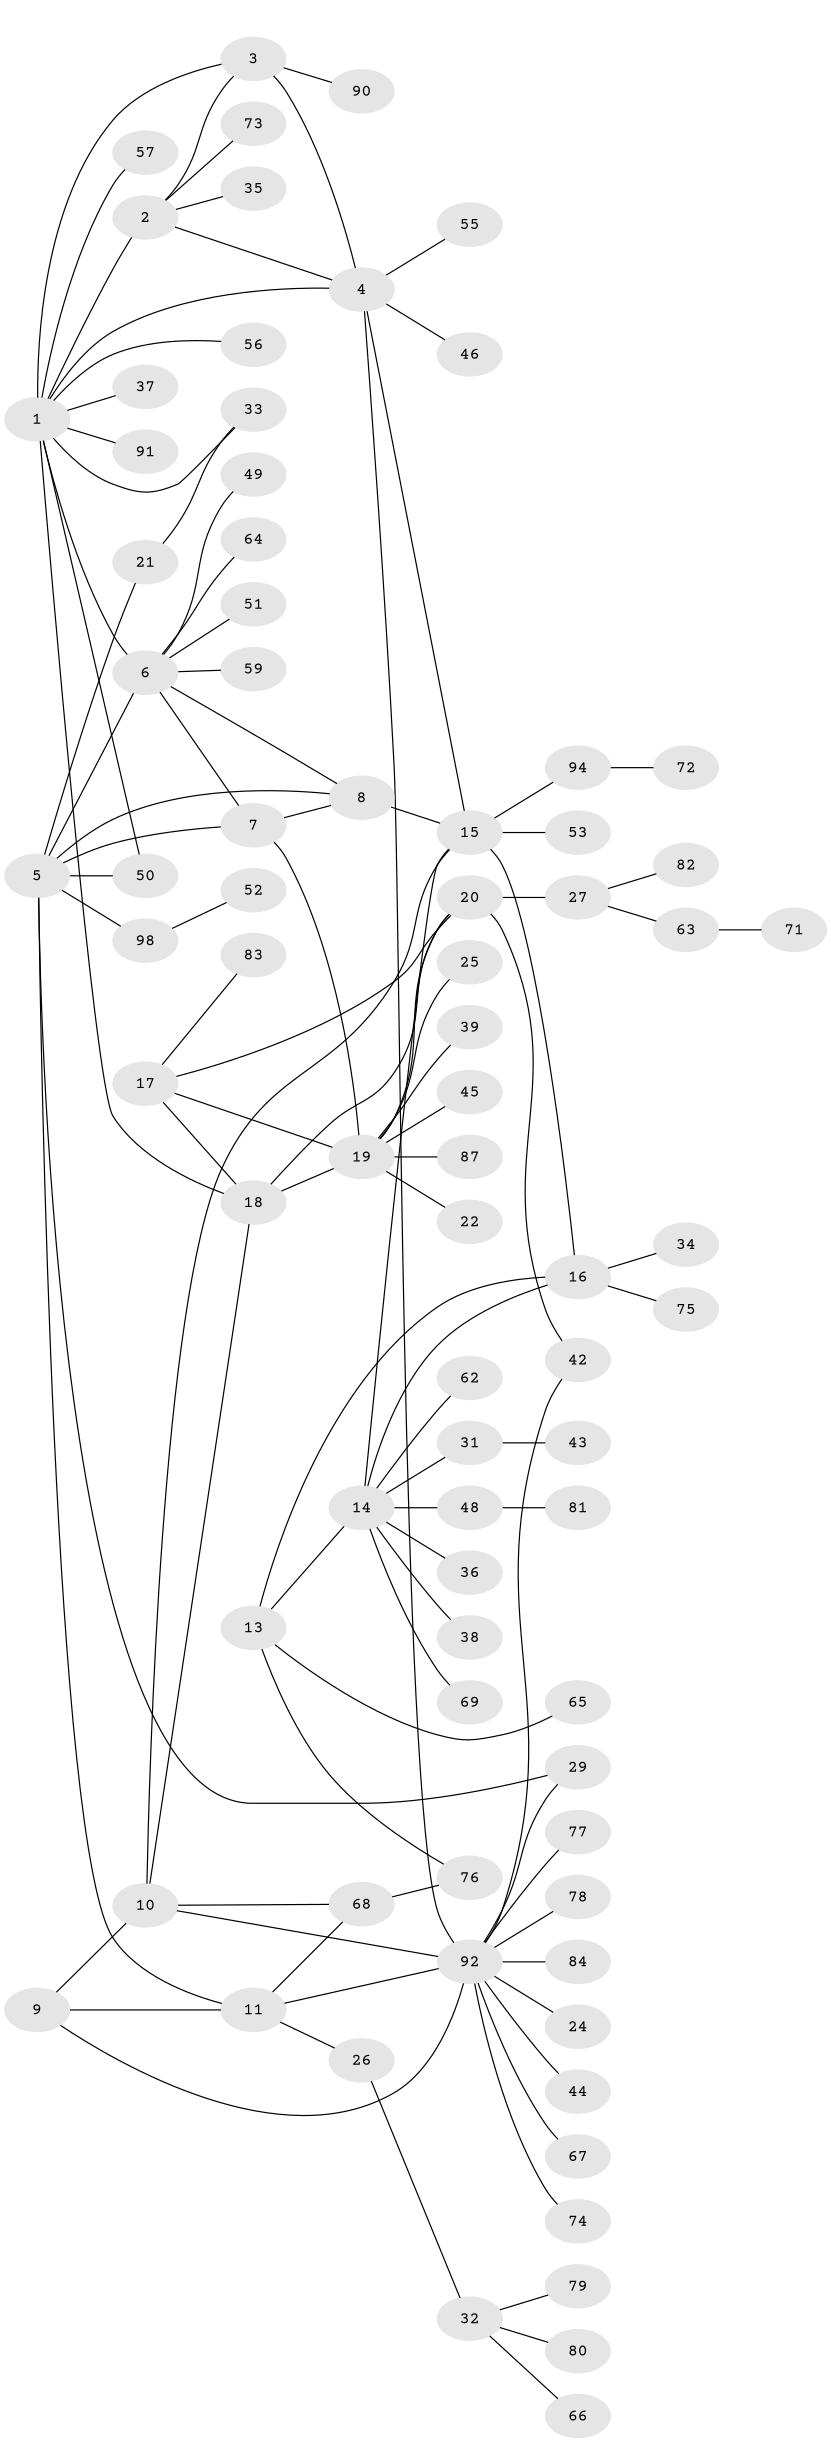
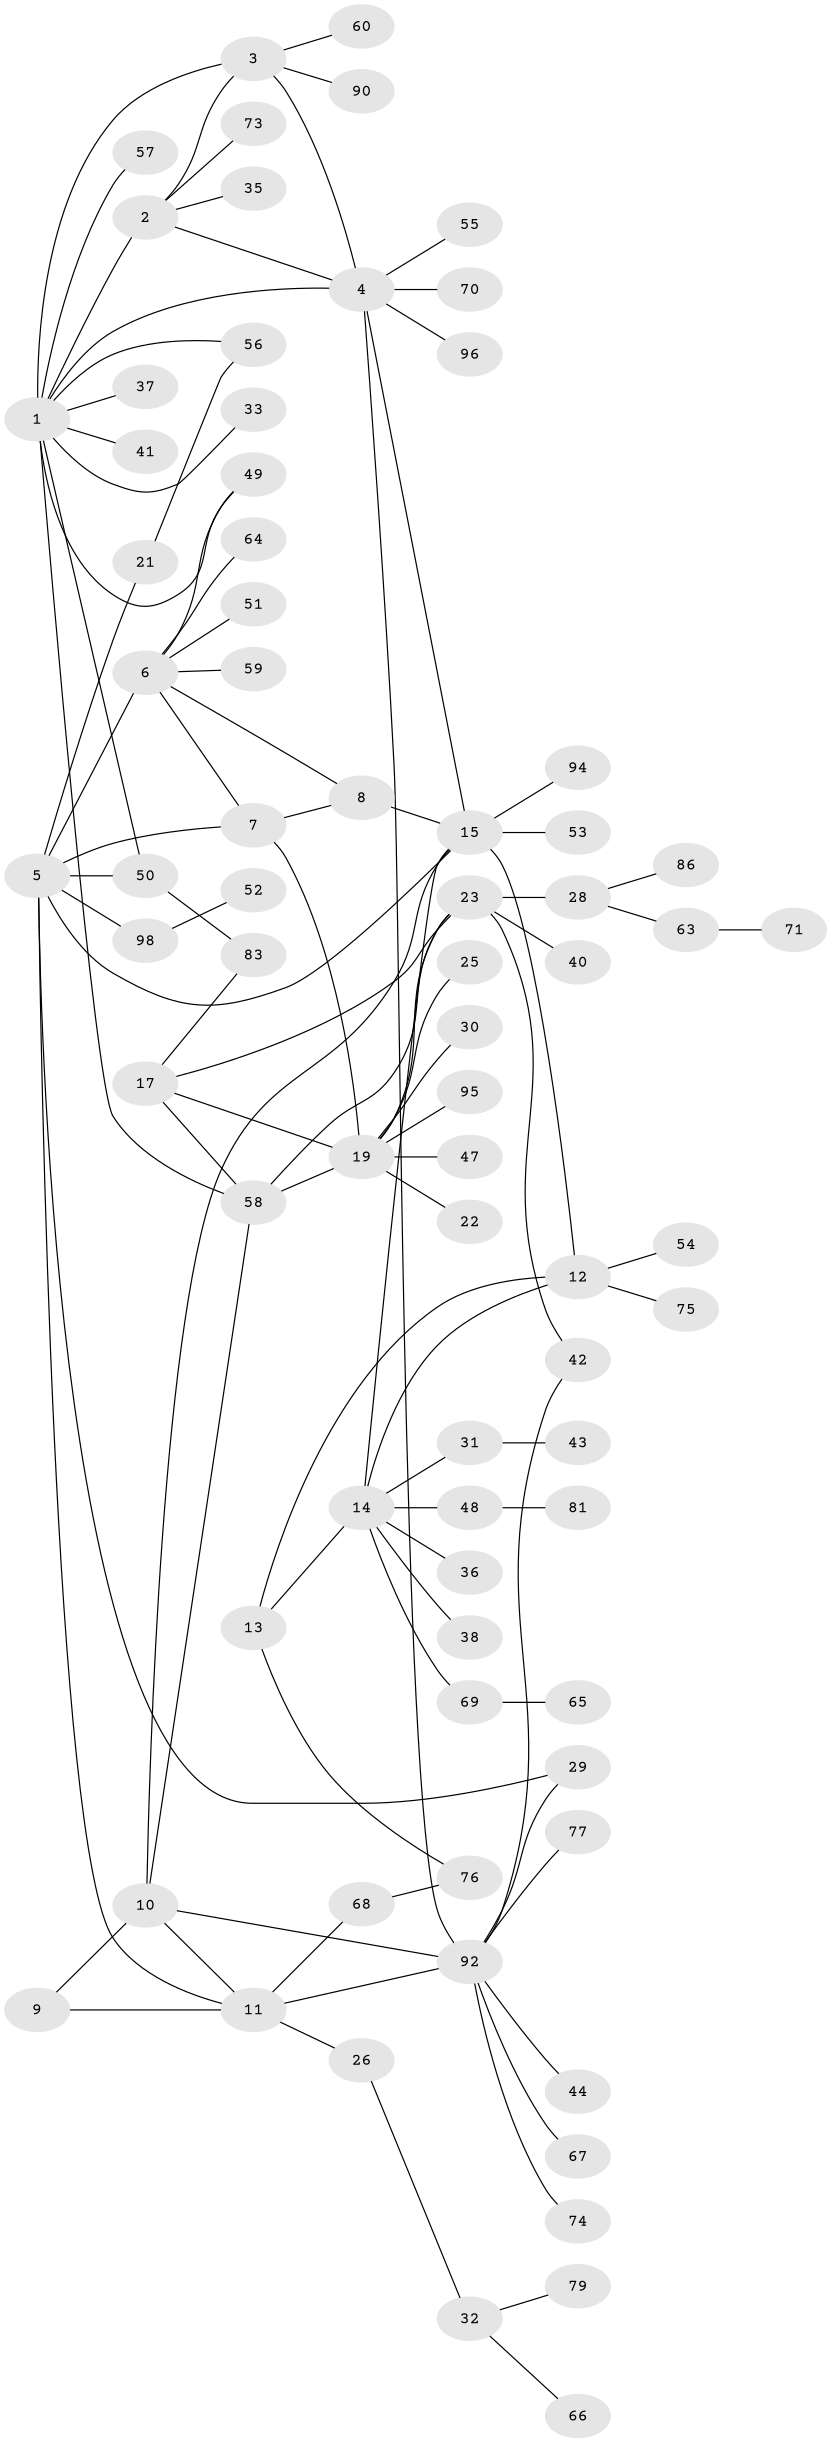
none -> (362, 26)
none -> (470, 290)
(470, 354) -> (470, 354)
(145, 452) -> (145, 452)
(198, 485) -> (191, 450)
(78, 557) -> (119, 599)
(686, 768) -> none
(186, 798) -> (253, 998)
(686, 865) -> (686, 865)
(470, 897) -> (470, 897)
(578, 897) -> (578, 897)
none -> (192, 910)
none -> (578, 962)
(470, 1027) -> (470, 1027)
(470, 1092) -> (470, 1092)
(470, 1157) -> (470, 1157)
(253, 1203) -> (253, 1203)
(686, 1245) -> (686, 1245)
(578, 1277) -> (578, 1277)
(470, 1378) -> none
(406, 1724) -> (519, 1702)
(578, 1897) -> none
(254, 1905) -> (199, 1958)
(578, 1962) -> none
(578, 2027) -> none
(286, 2114) -> none
(578, 2351) -> none
